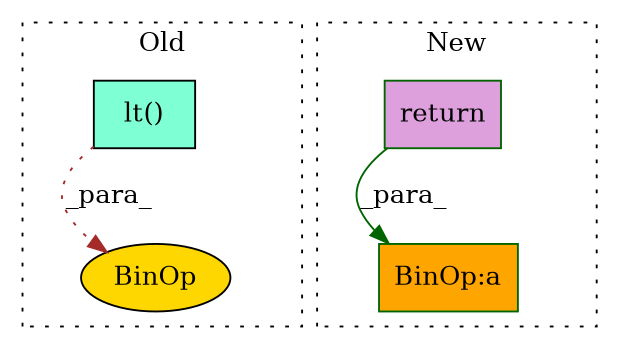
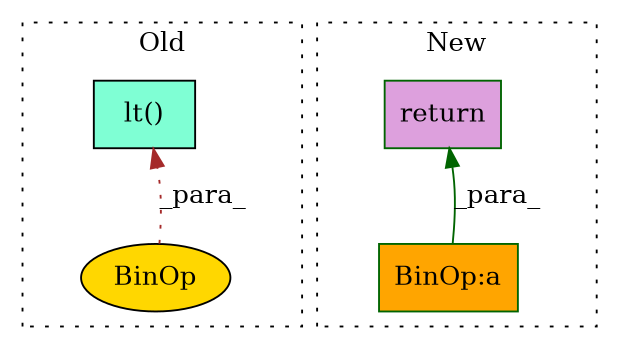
(358, 186) -> (455, 205)
(62, 193) -> (161, 205)
